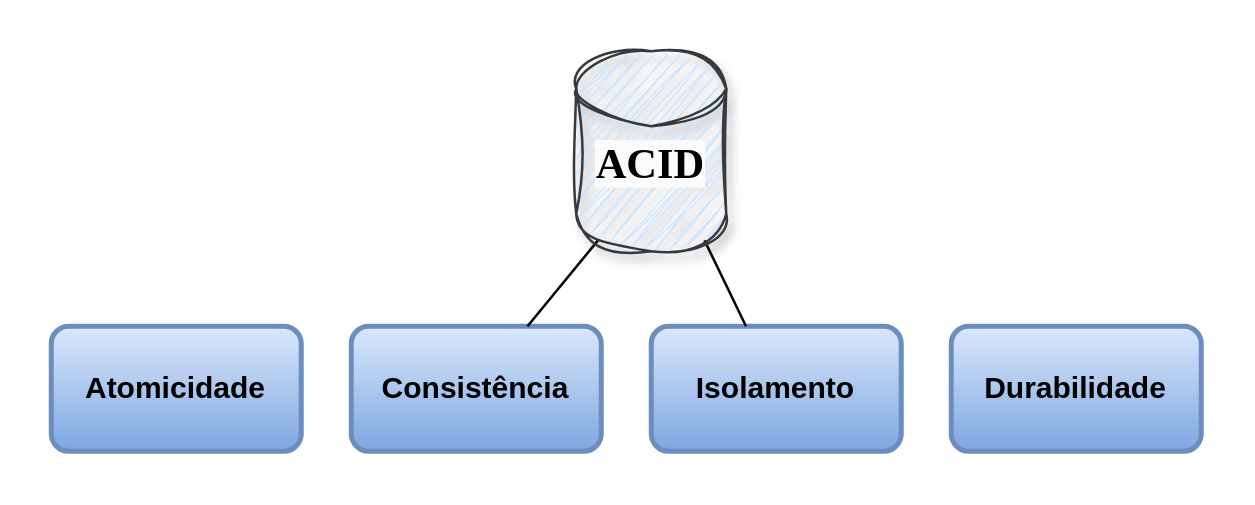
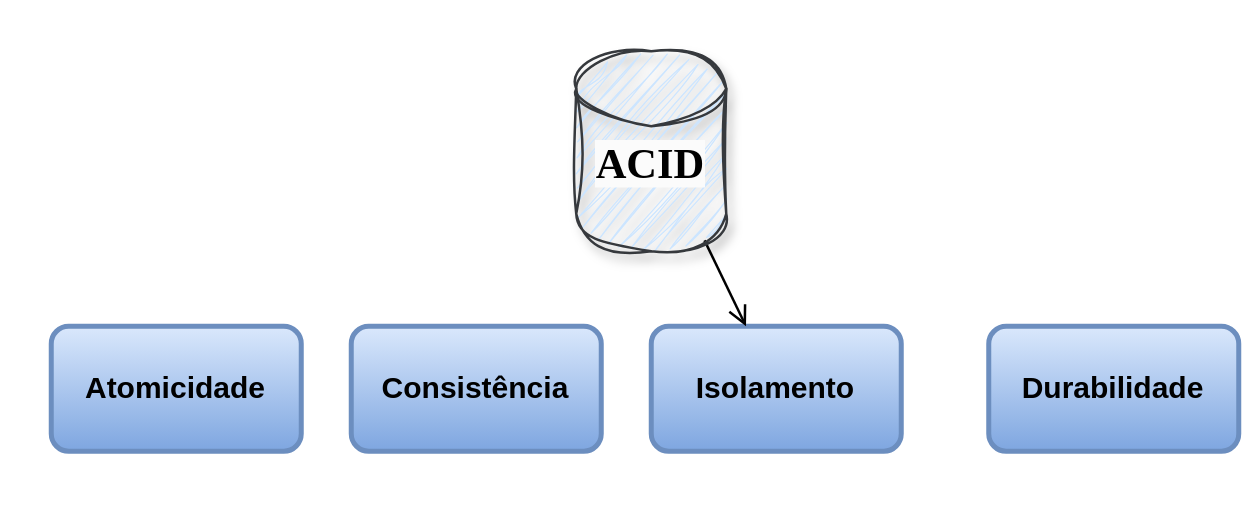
(562, 284) -> none
(743, 321) -> (742, 318)
(1076, 389) -> (1114, 389)
